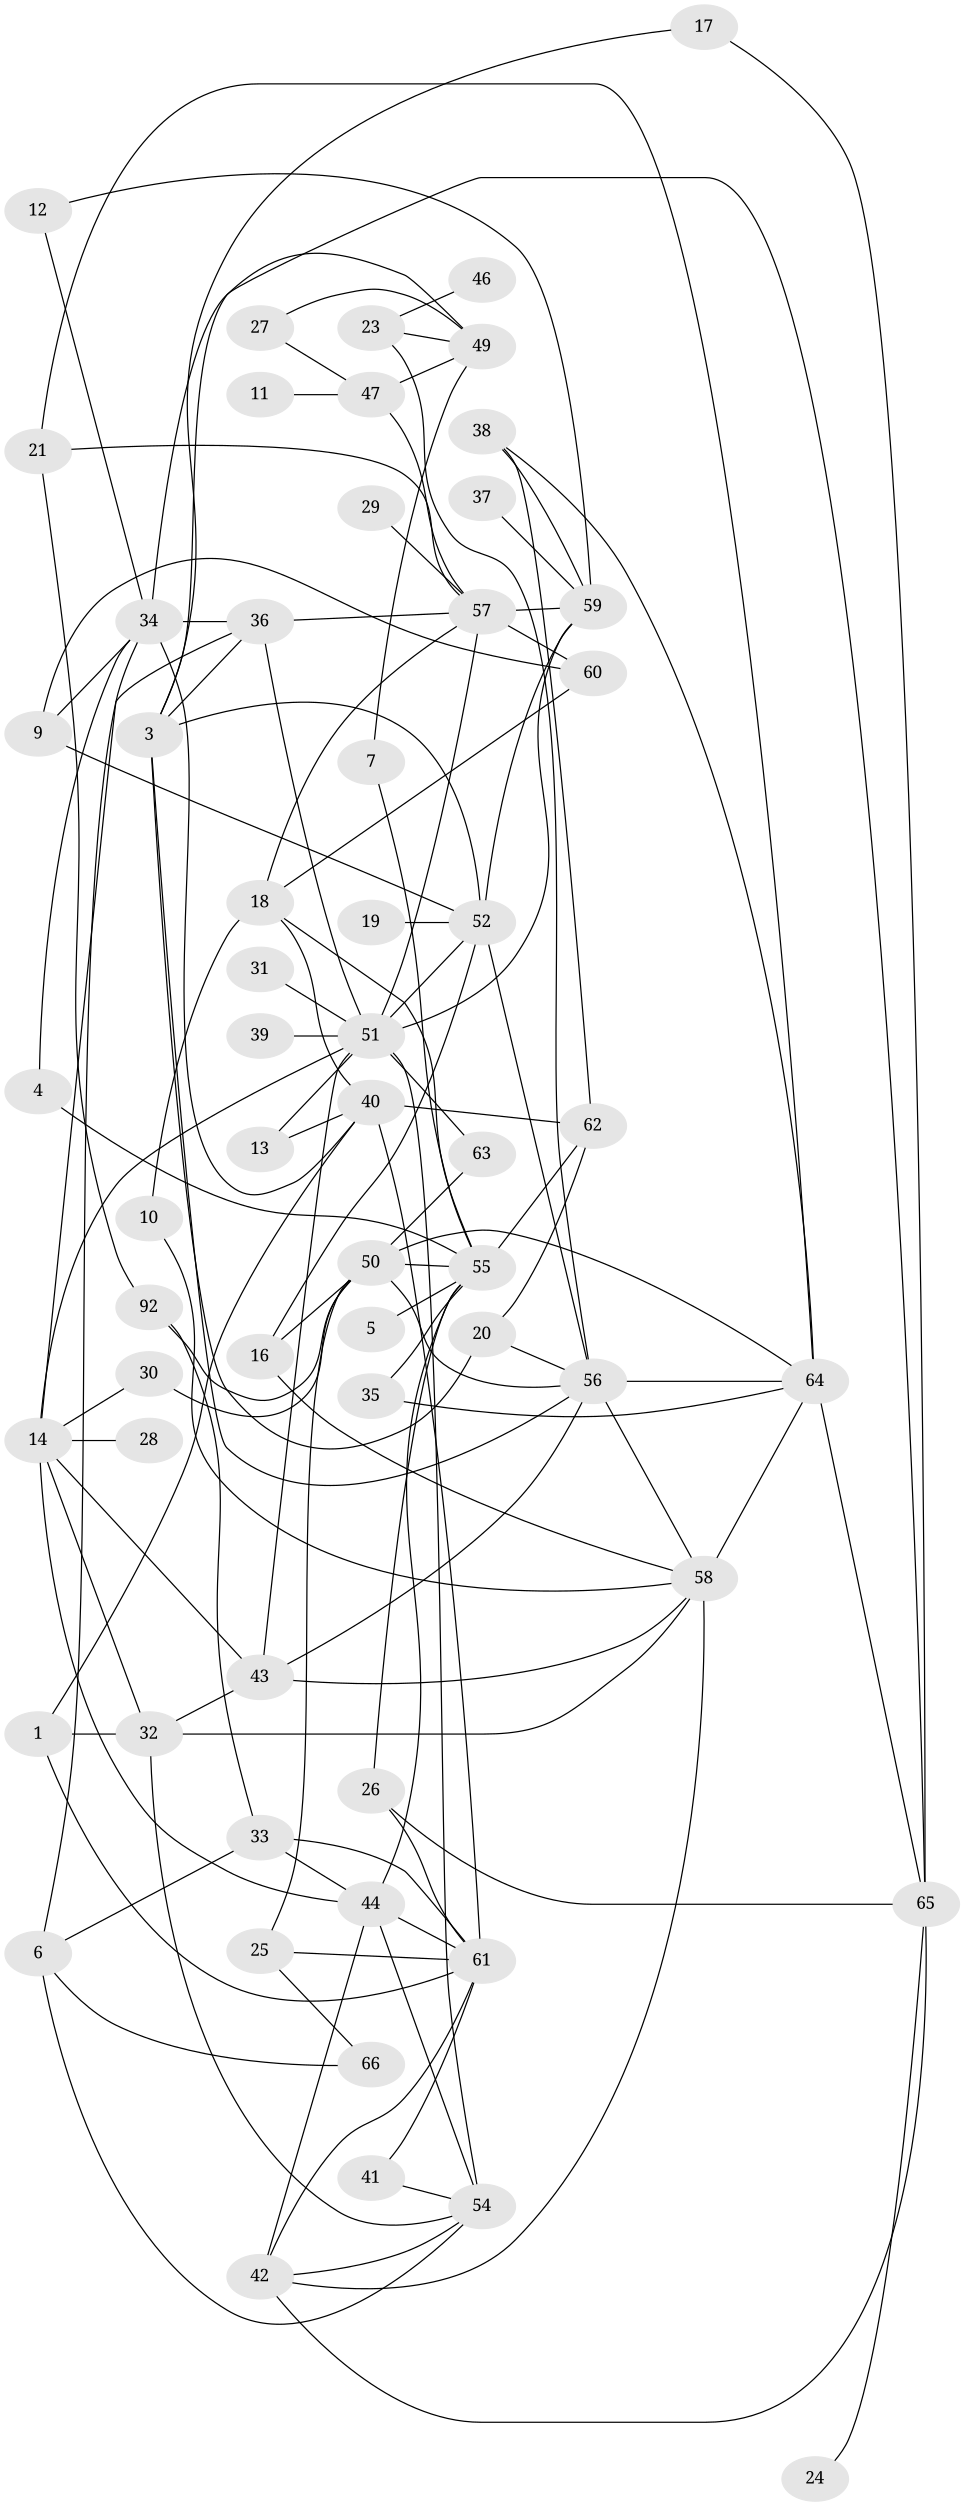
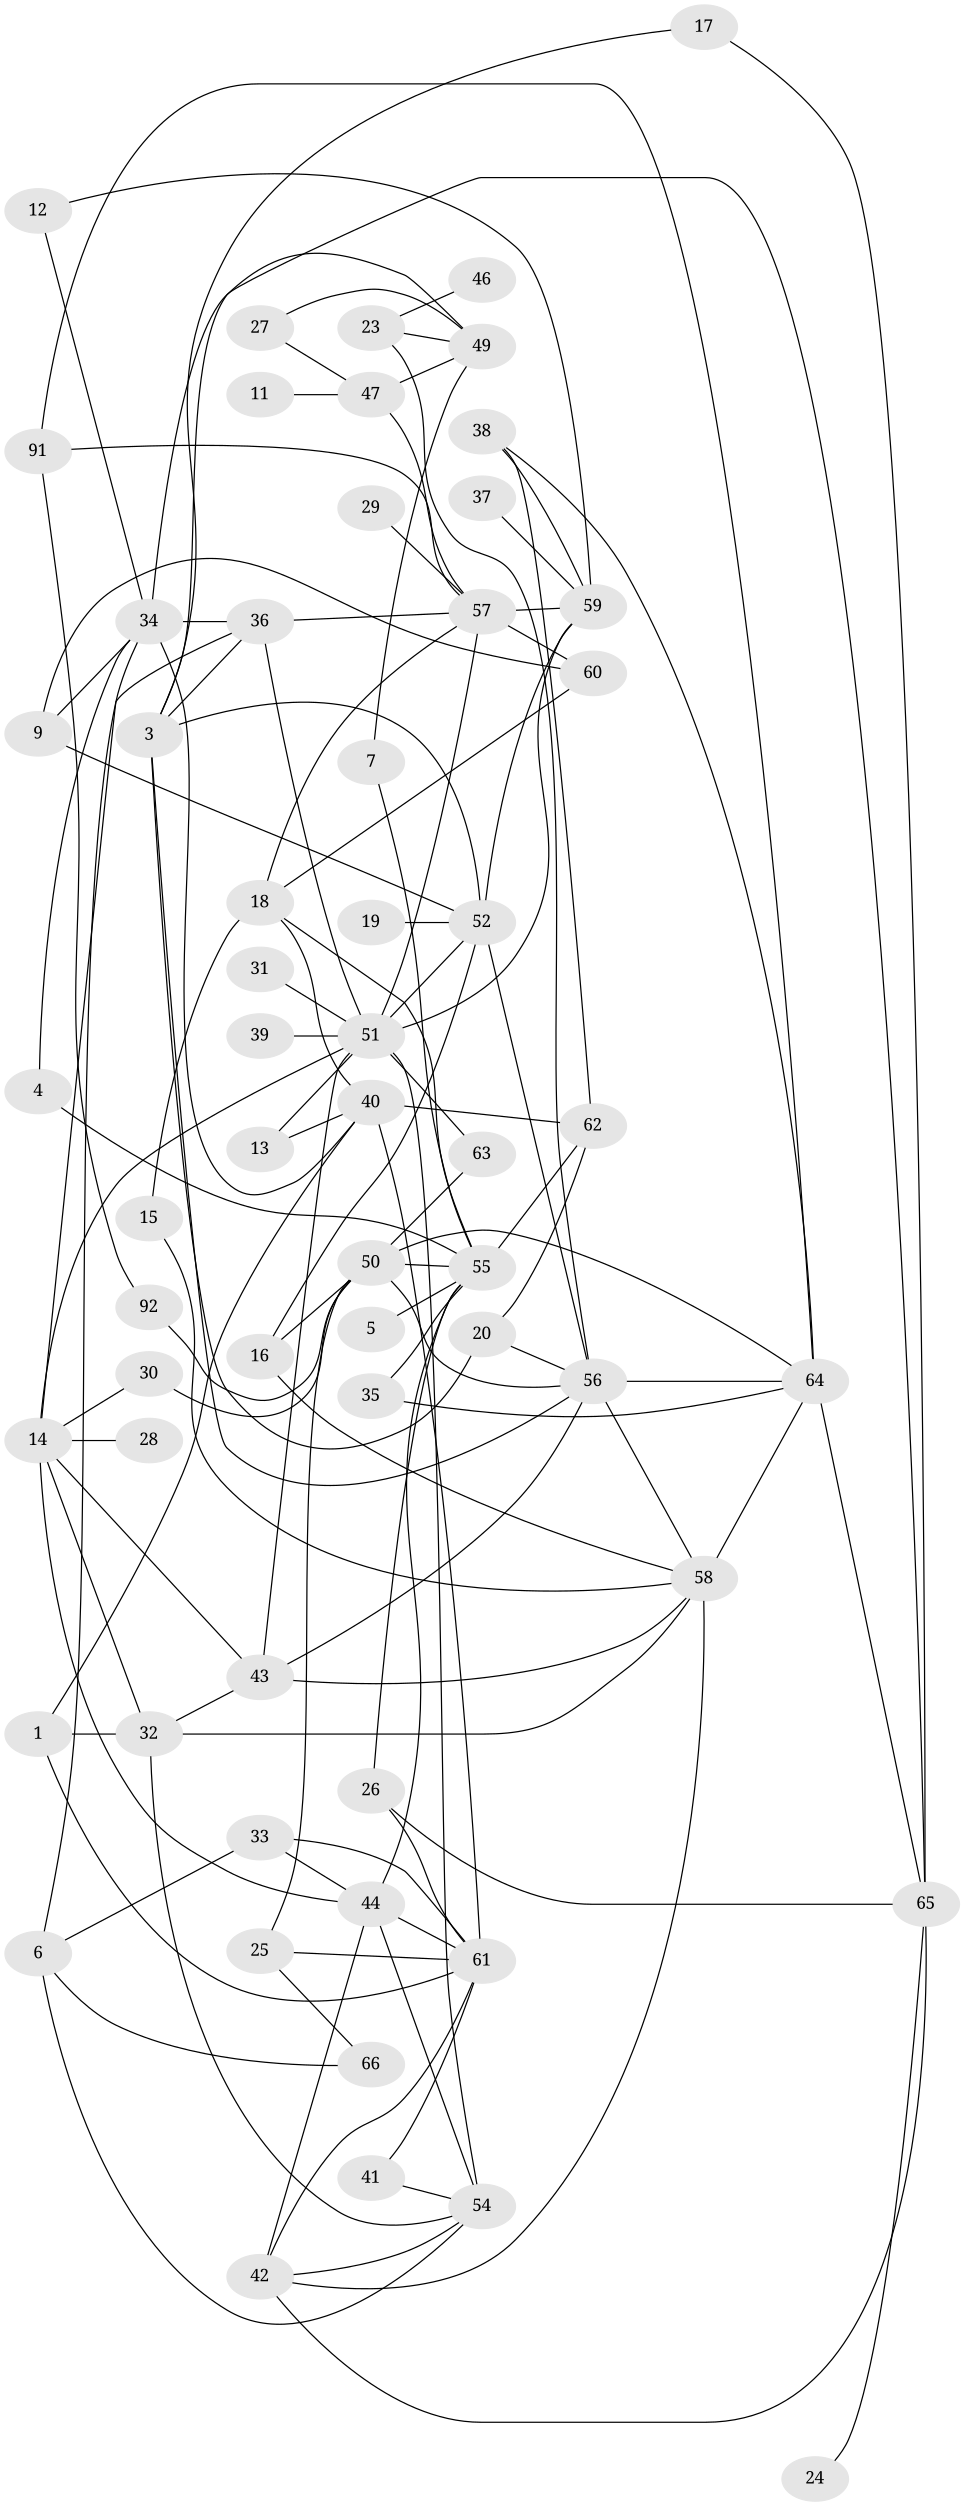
(38, 451) -> (38, 451)
(149, 1219) -> (149, 1219)
(218, 1567) -> none
